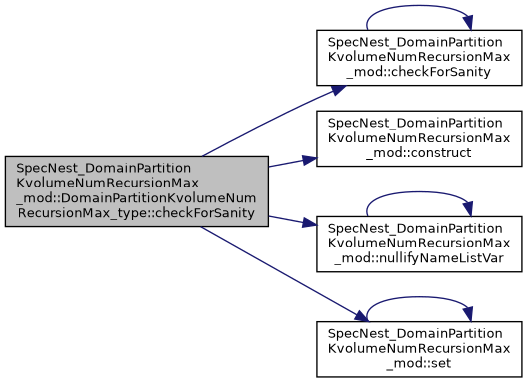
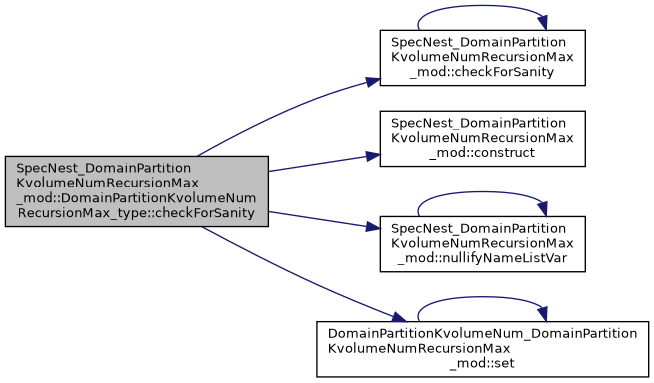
(419, 349) -> (483, 349)
